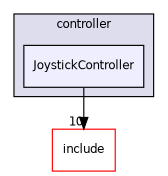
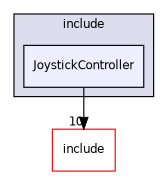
(84, 25) -> (84, 25)
